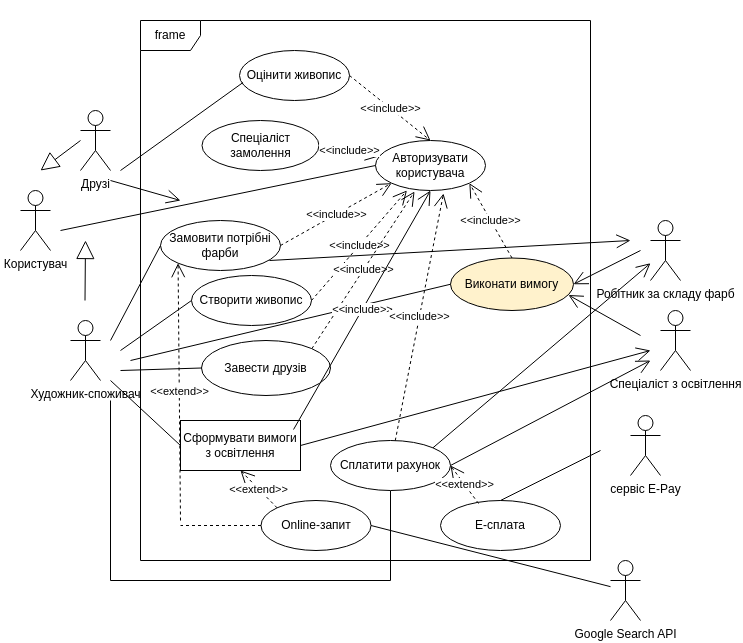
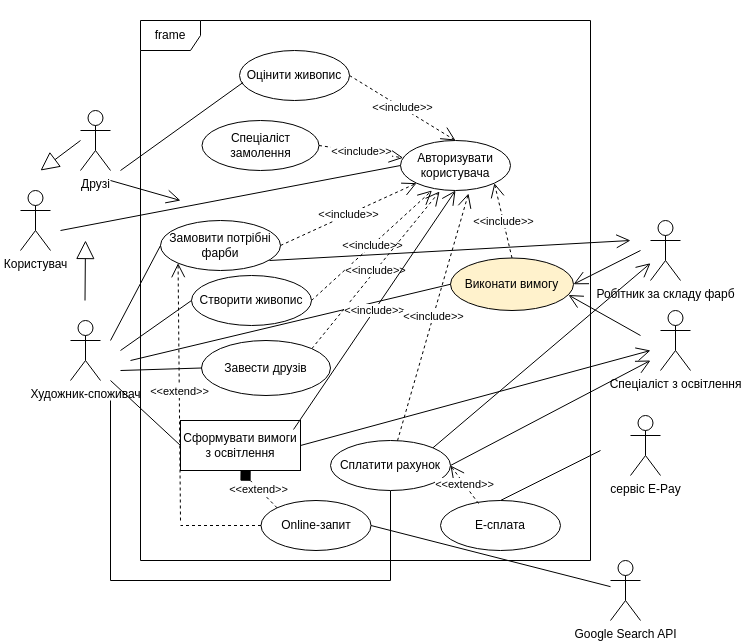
(431, 166) -> (456, 166)
(247, 477) -> (251, 481)
